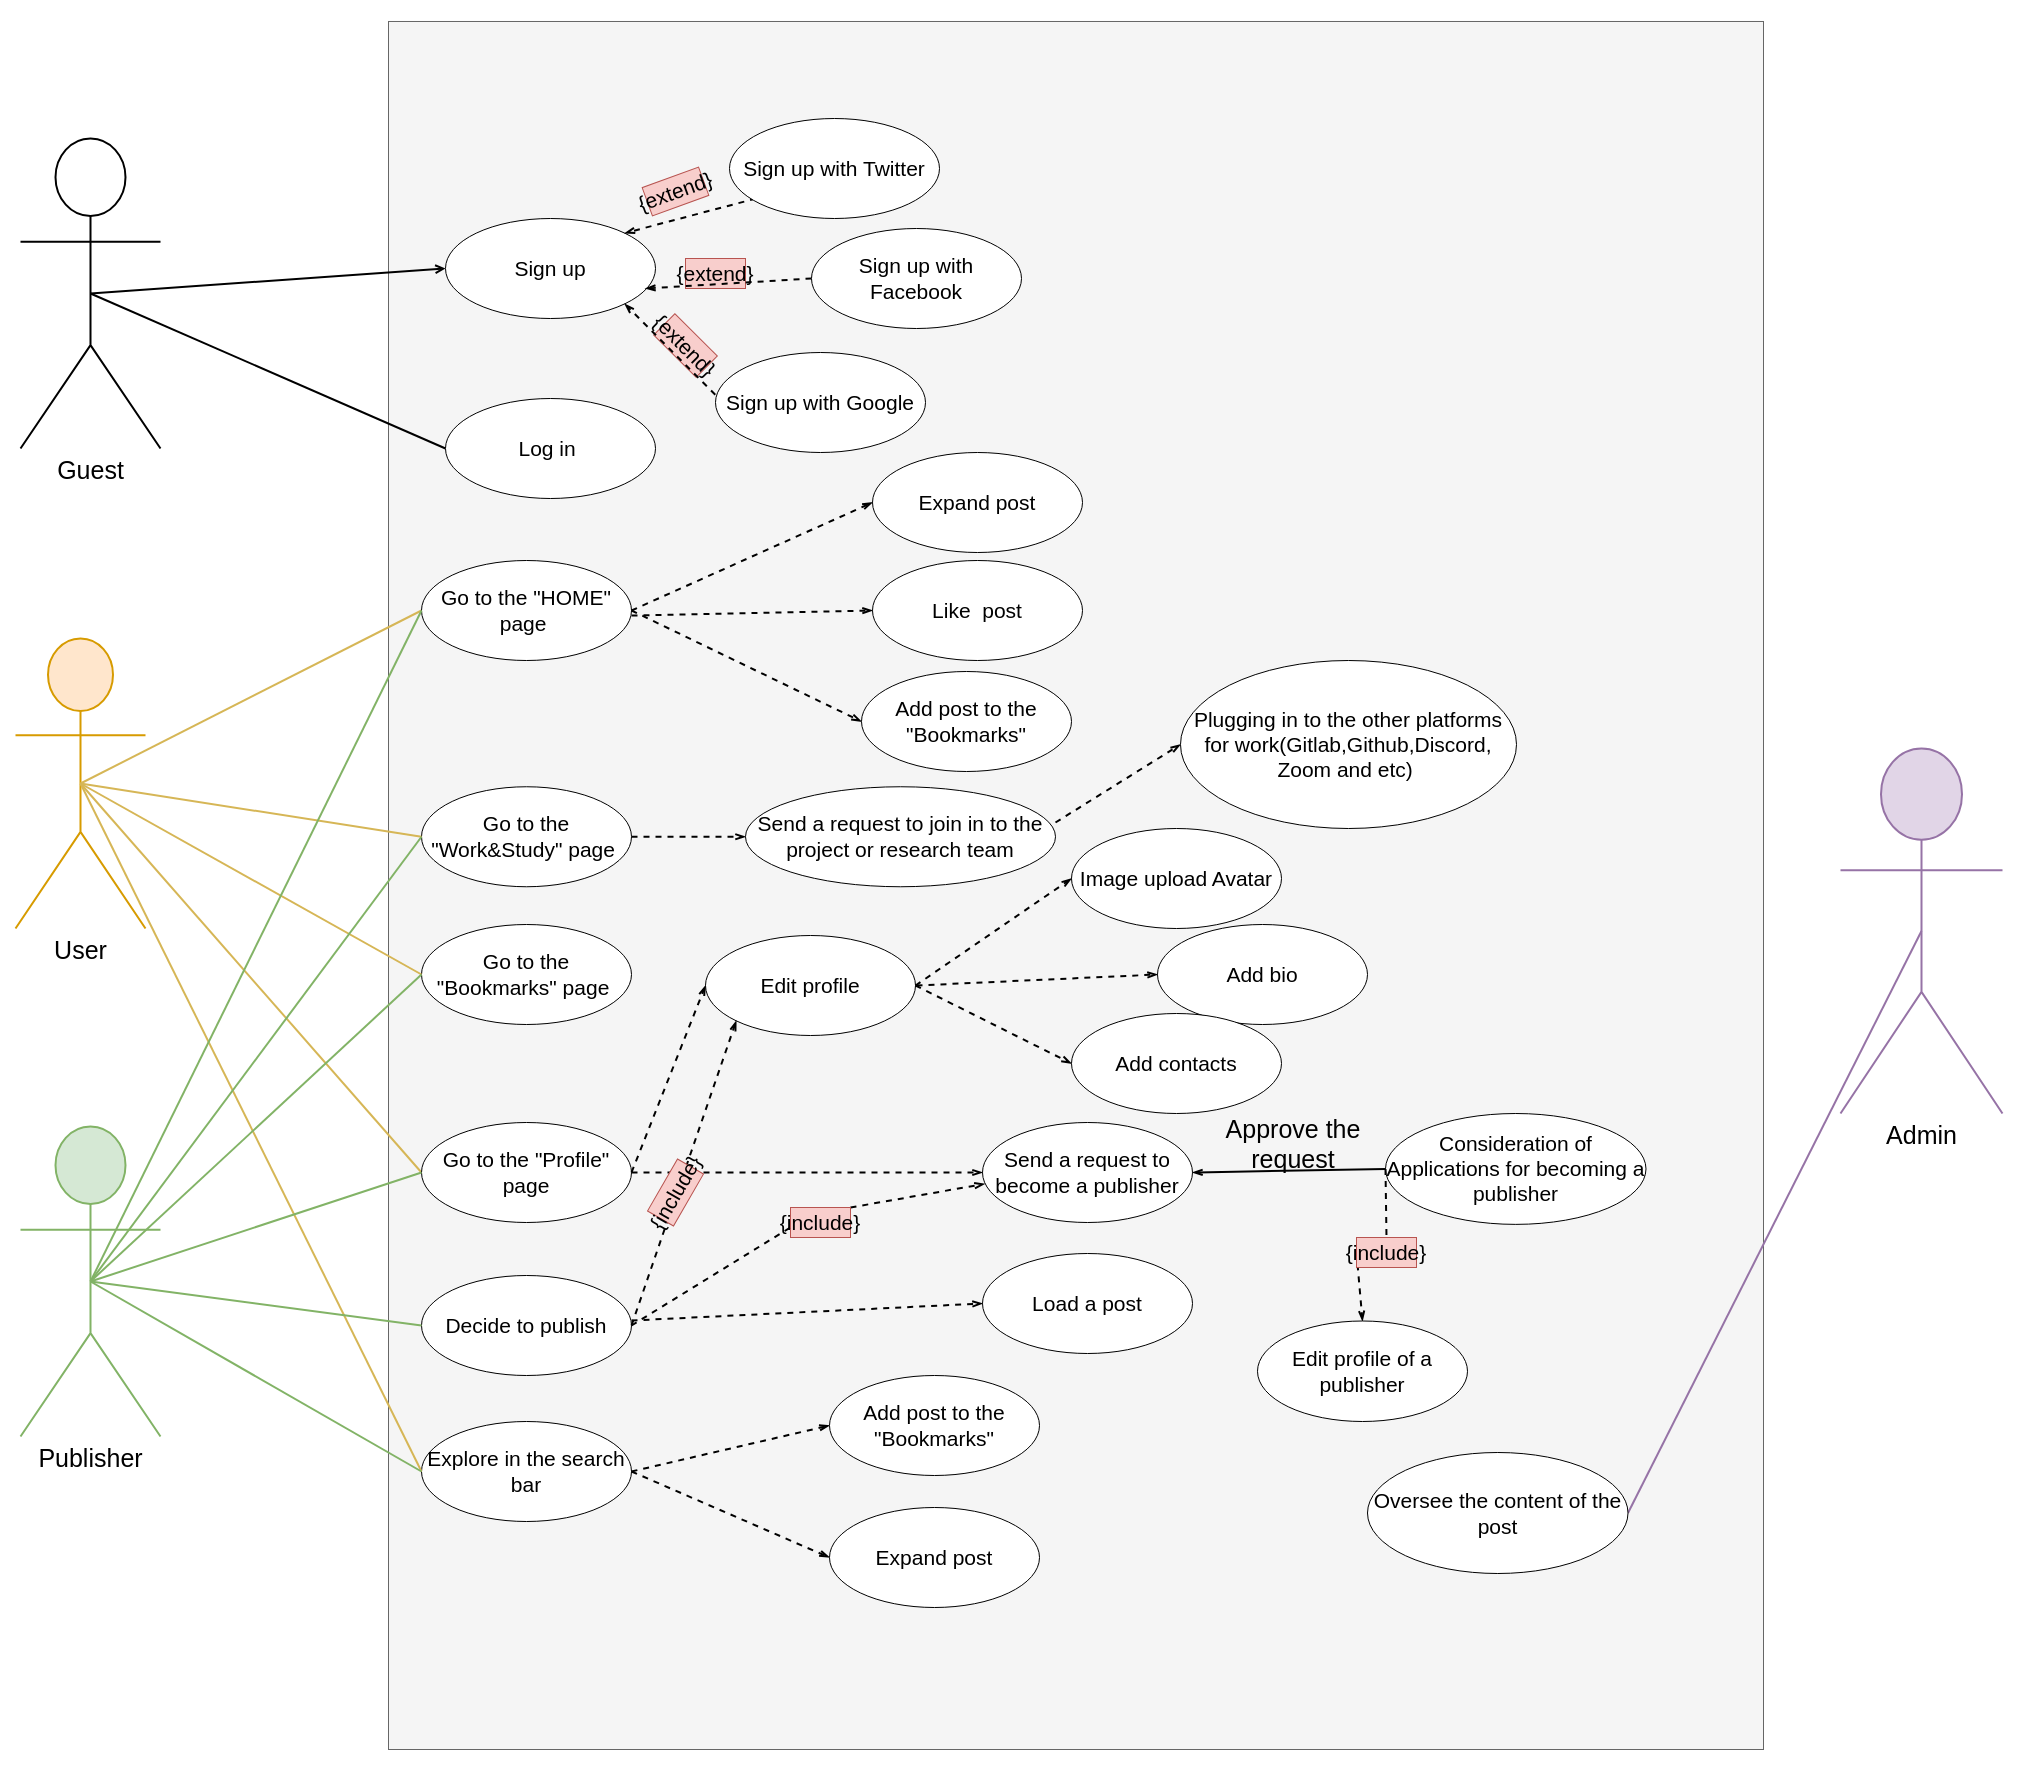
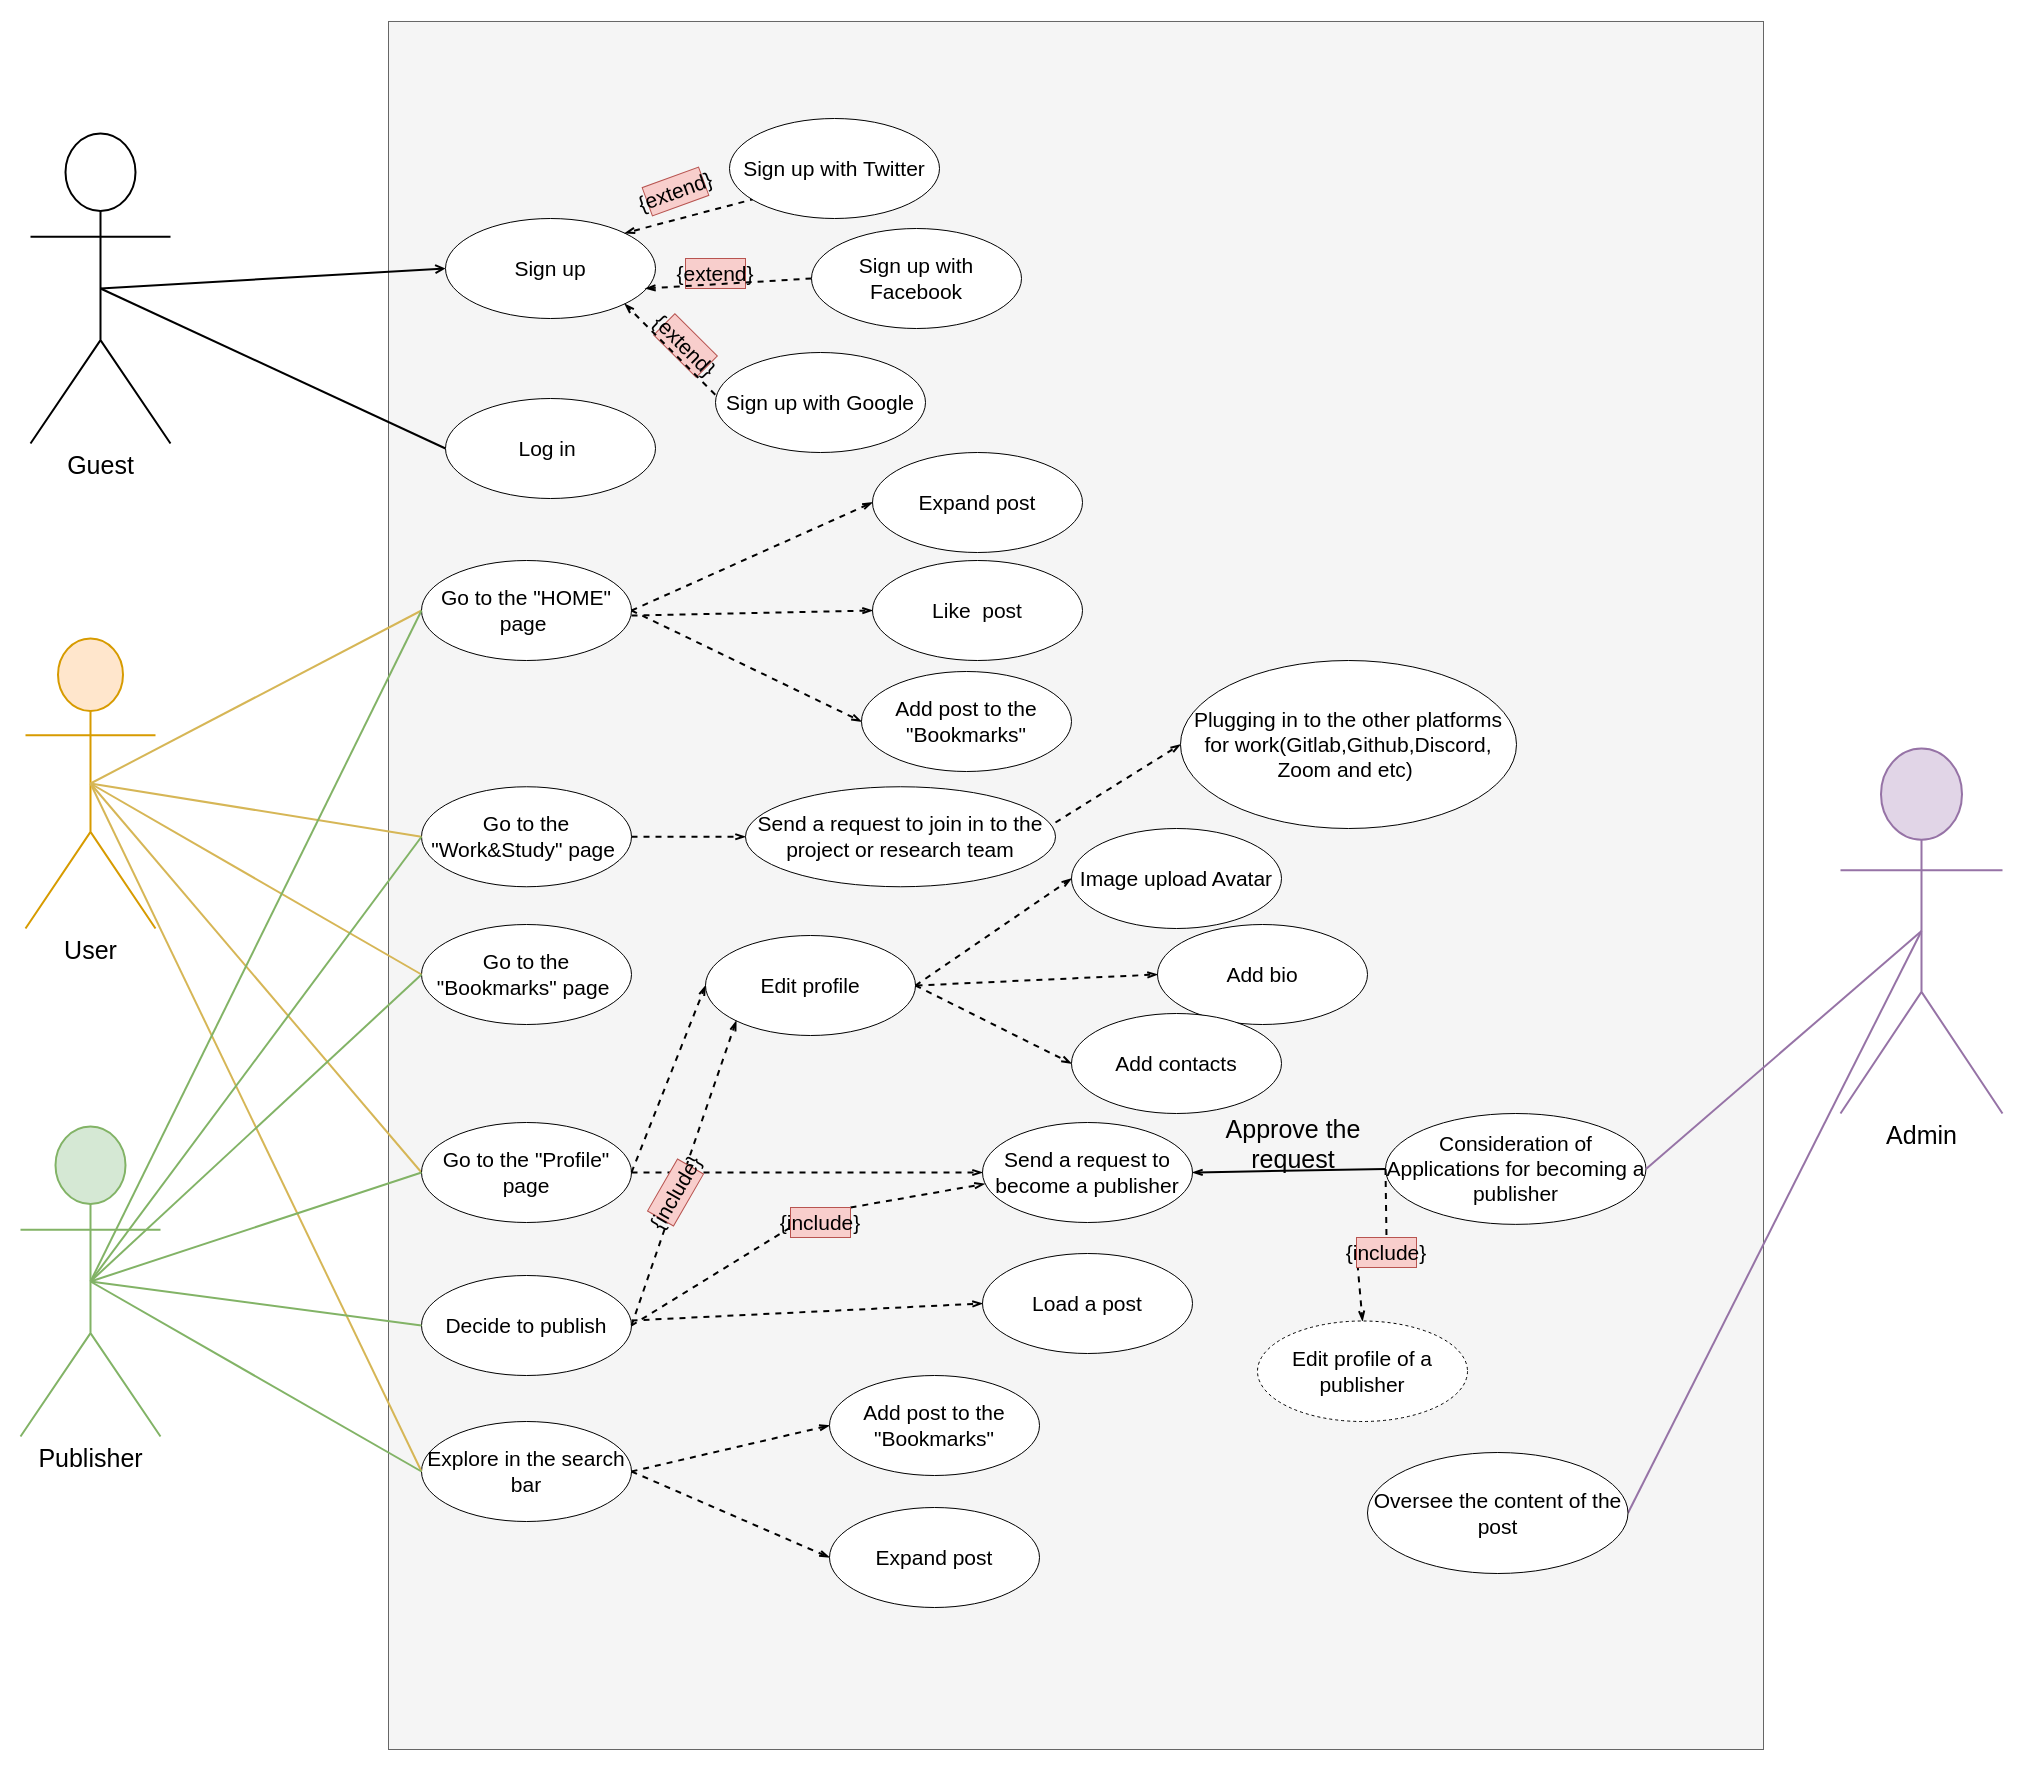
(91, 294) -> (101, 289)
(81, 784) -> (91, 784)
none -> (1781, 1052)
(1363, 1371) -> (1363, 1371)
